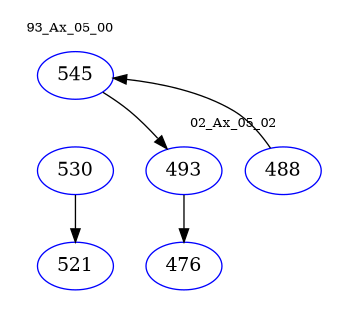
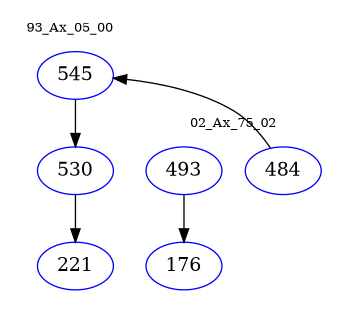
(144, 124) -> (75, 117)
(234, 124) -> (234, 124)
(283, 171) -> (283, 171)
(75, 266) -> (75, 266)
(184, 266) -> (184, 266)
